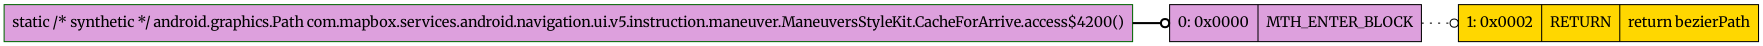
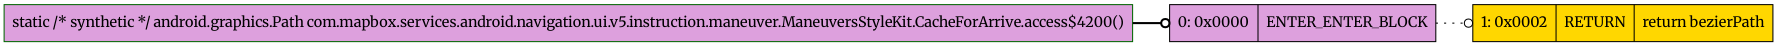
(1340, 23) -> (1347, 23)
